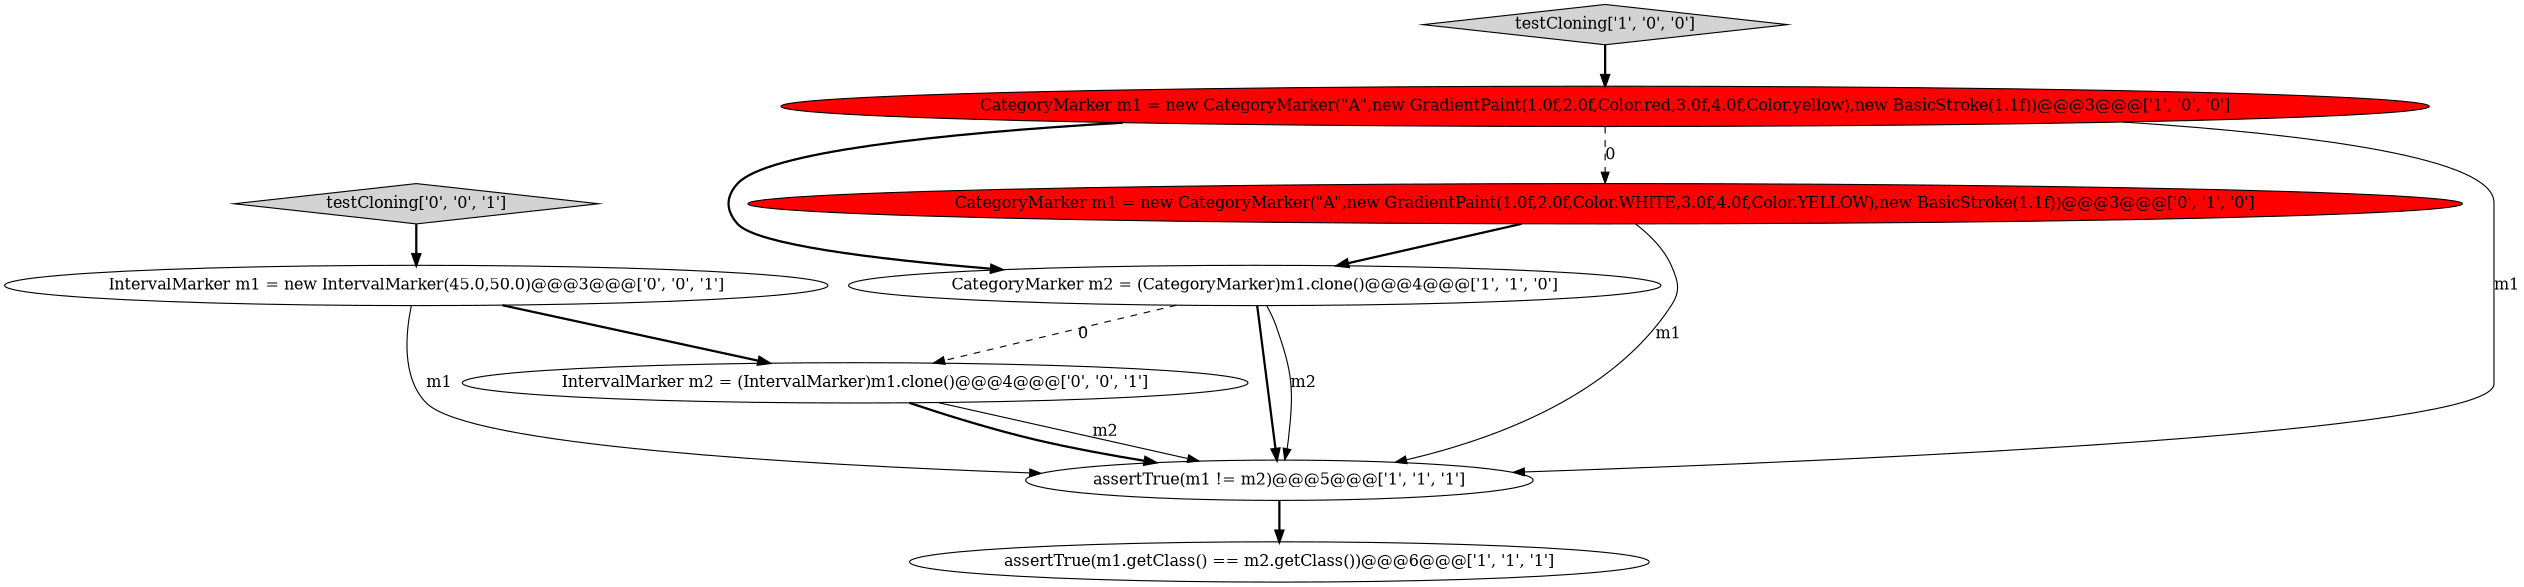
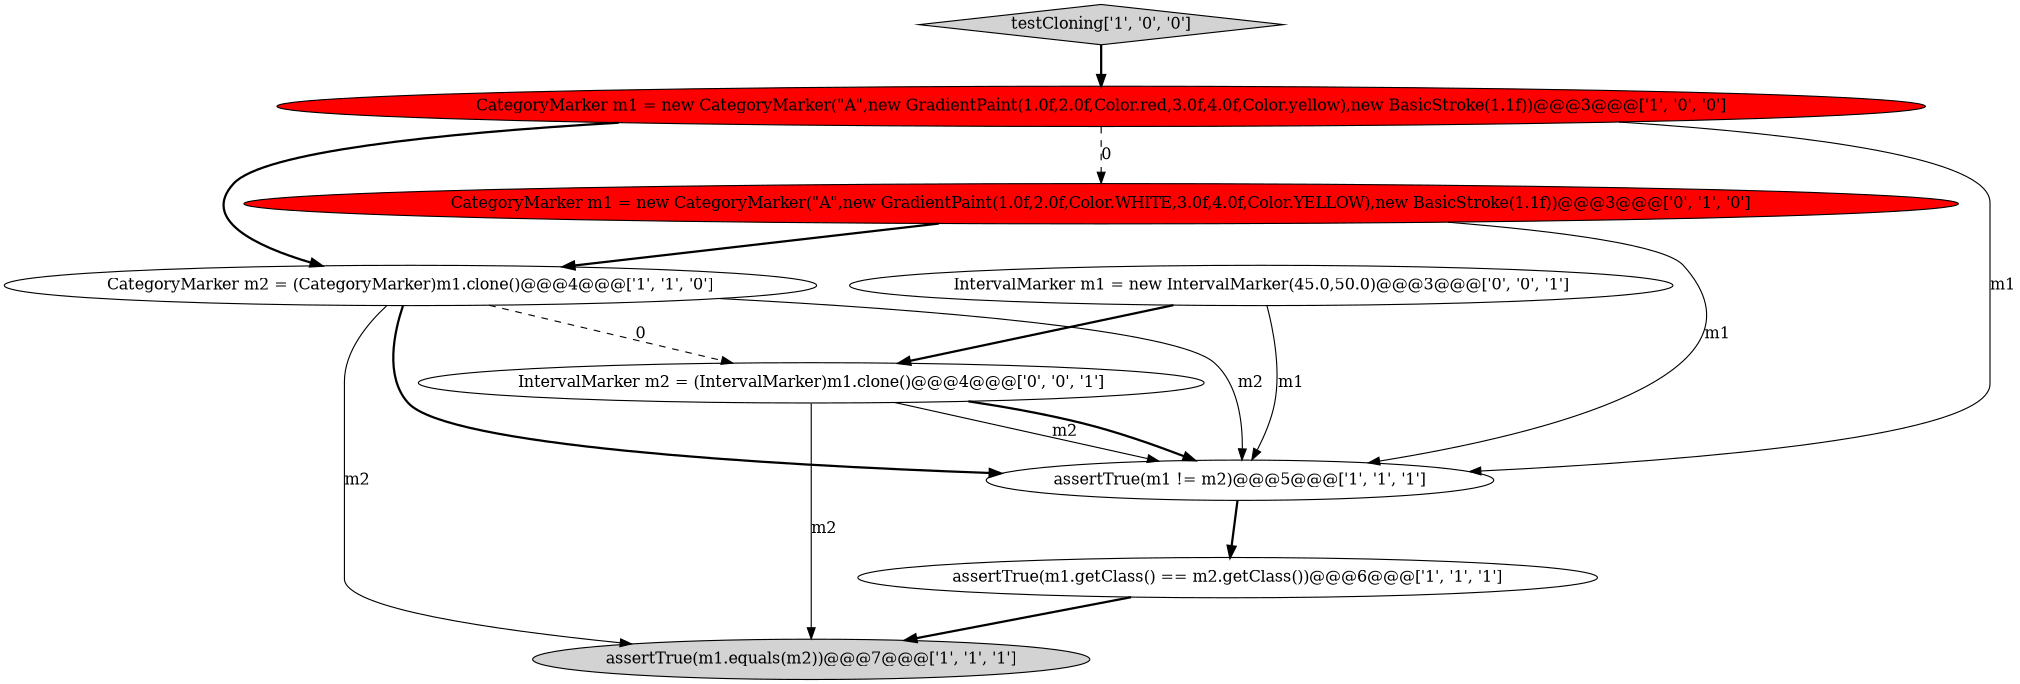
(416, 204) -> none
none -> (811, 659)
